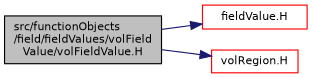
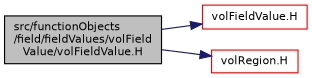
(255, 17) -> (255, 17)
